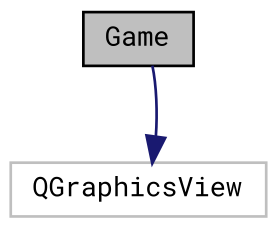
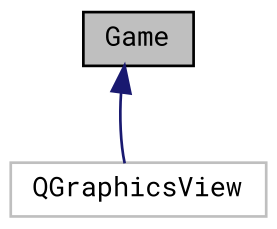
(156, 101) -> (121, 128)
